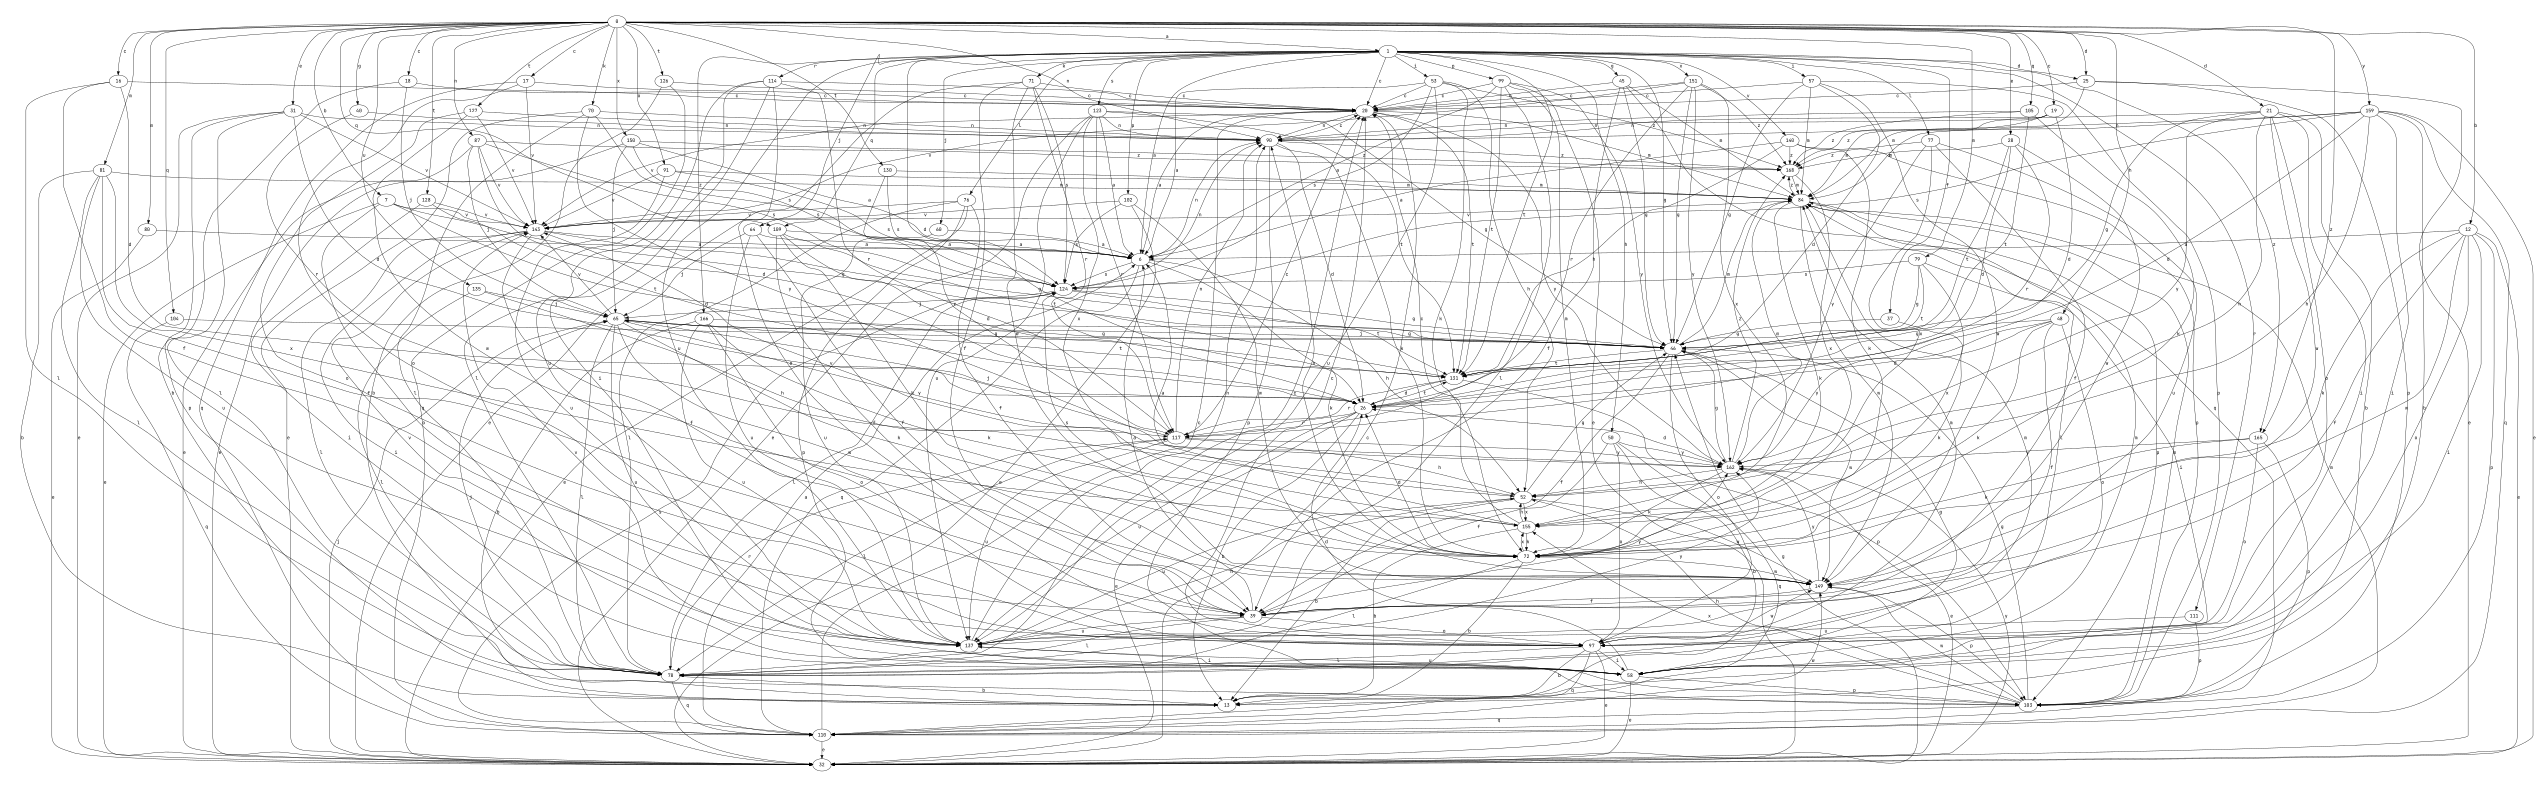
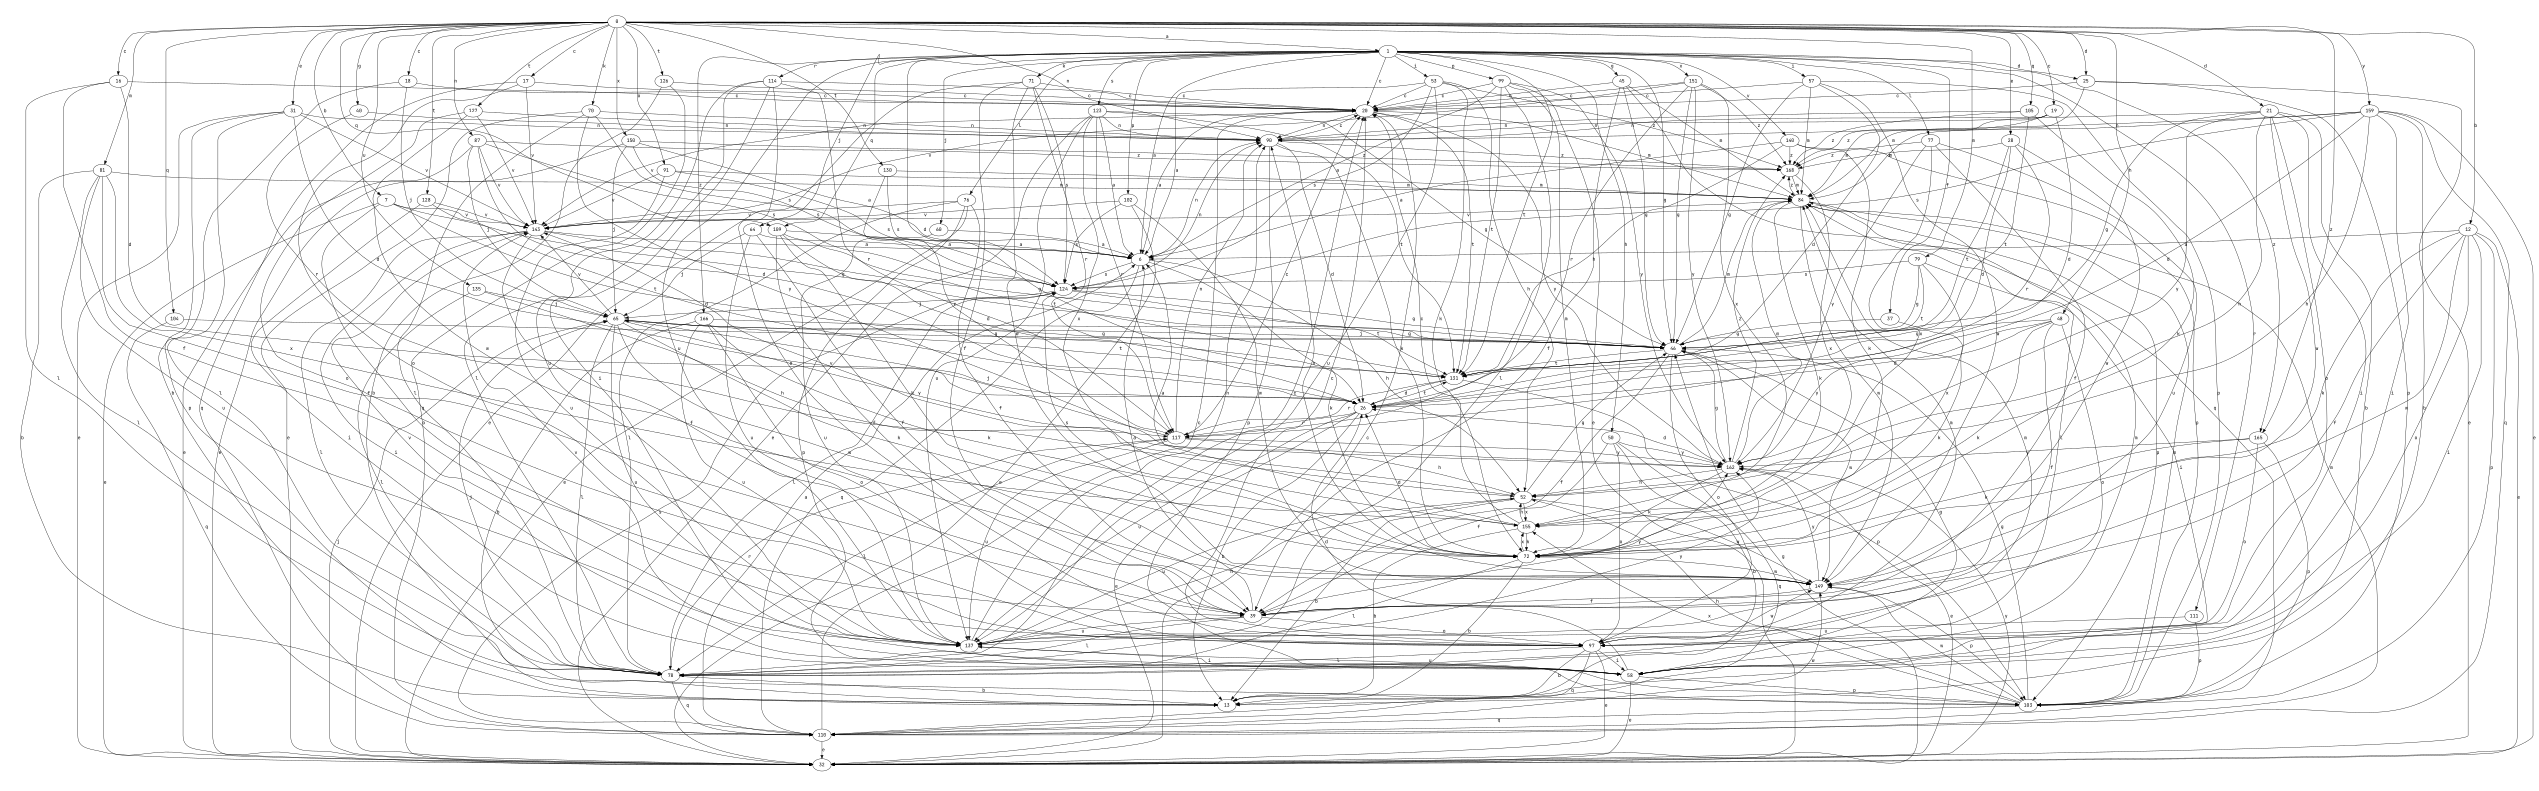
(147, 230) -> none
